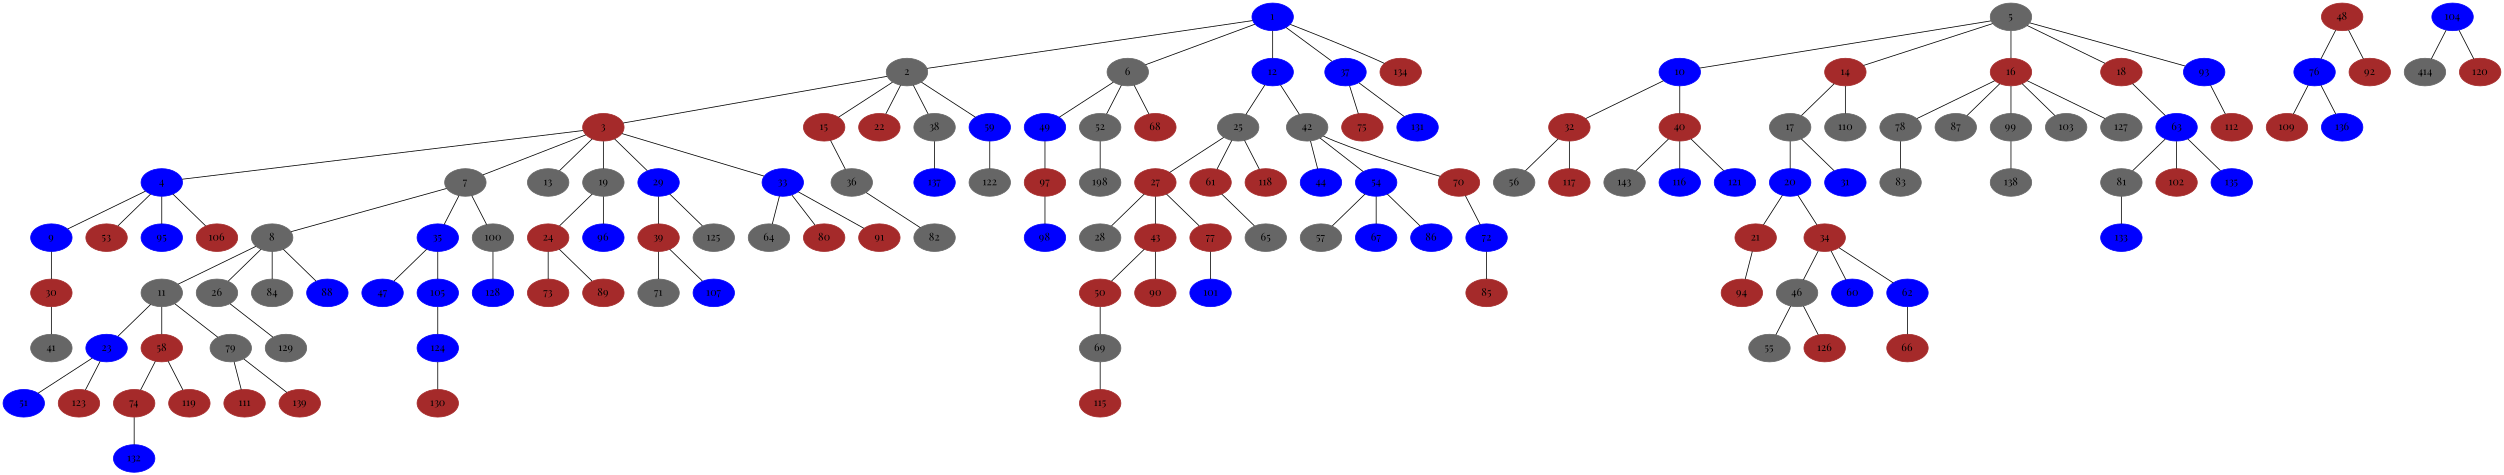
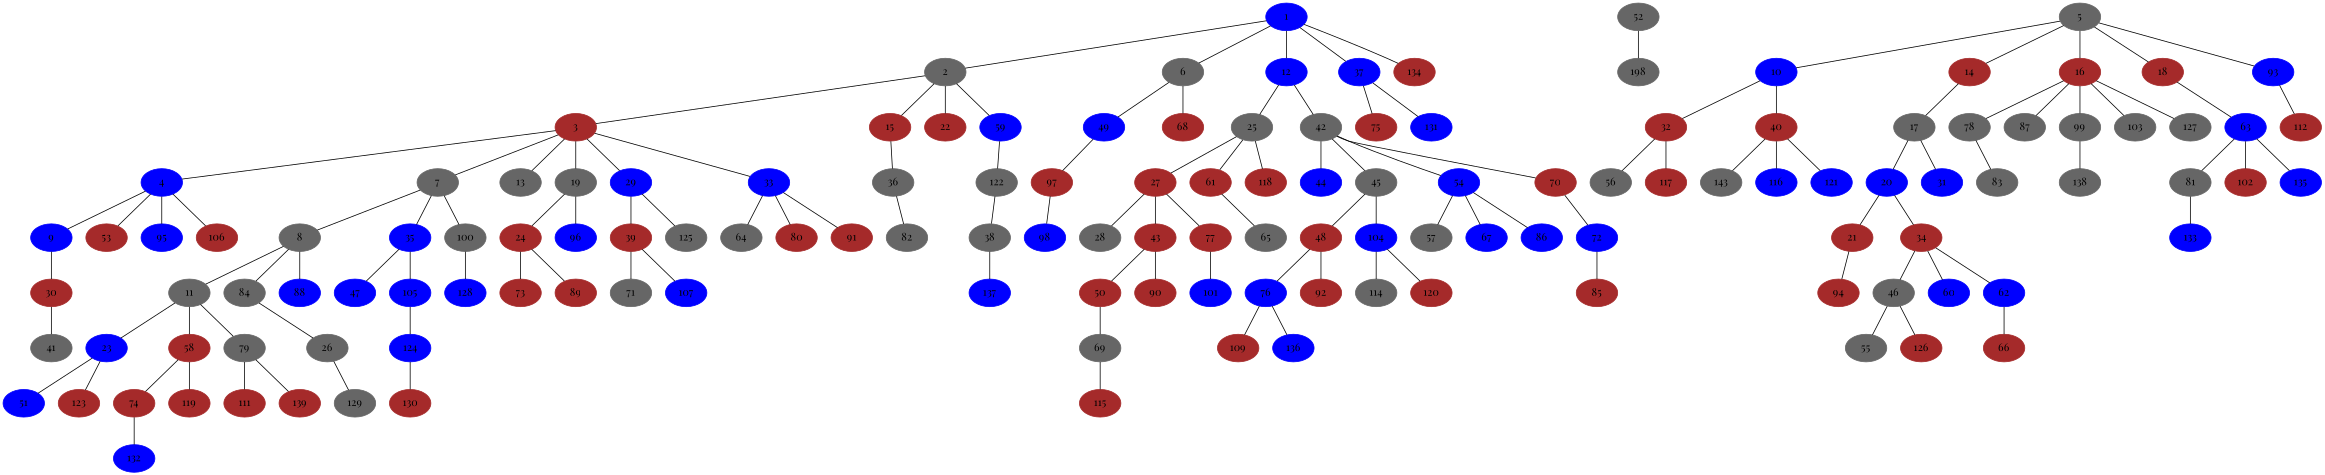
(2425, 72) -> (1376, 293)
(921, 100) -> (993, 210)
(1114, 100) -> none
(1845, 127) -> none
none -> (1376, 182)
(245, 265) -> (286, 321)
